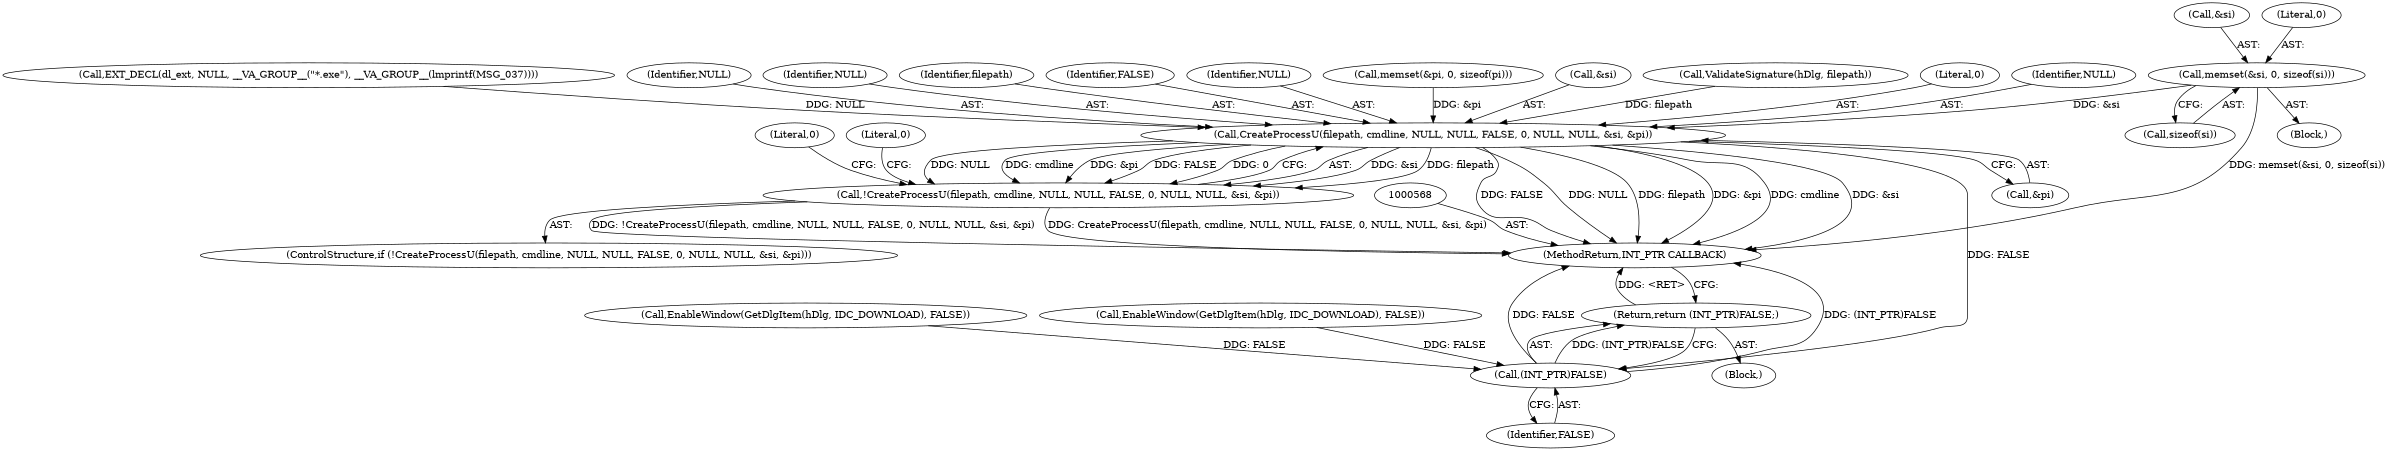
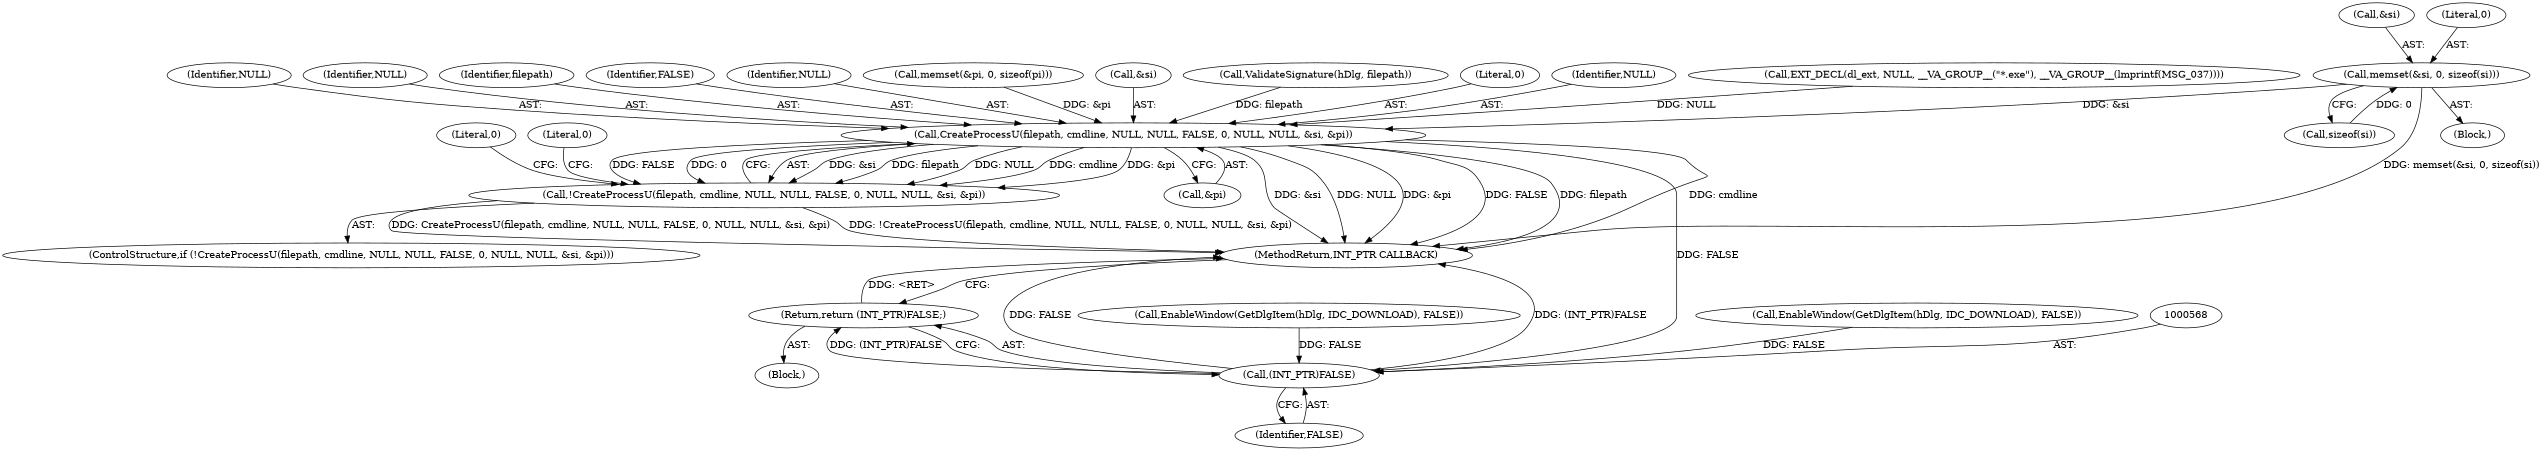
(2235, 105) -> (2394, 105)
(1495, 223) -> (1772, 354)
